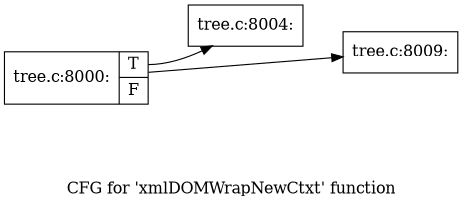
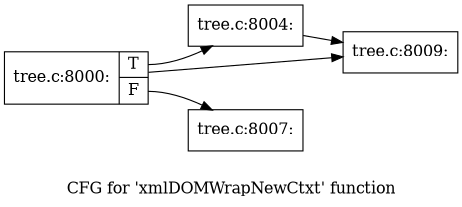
none -> (317, 38)
none -> (246, 130)
